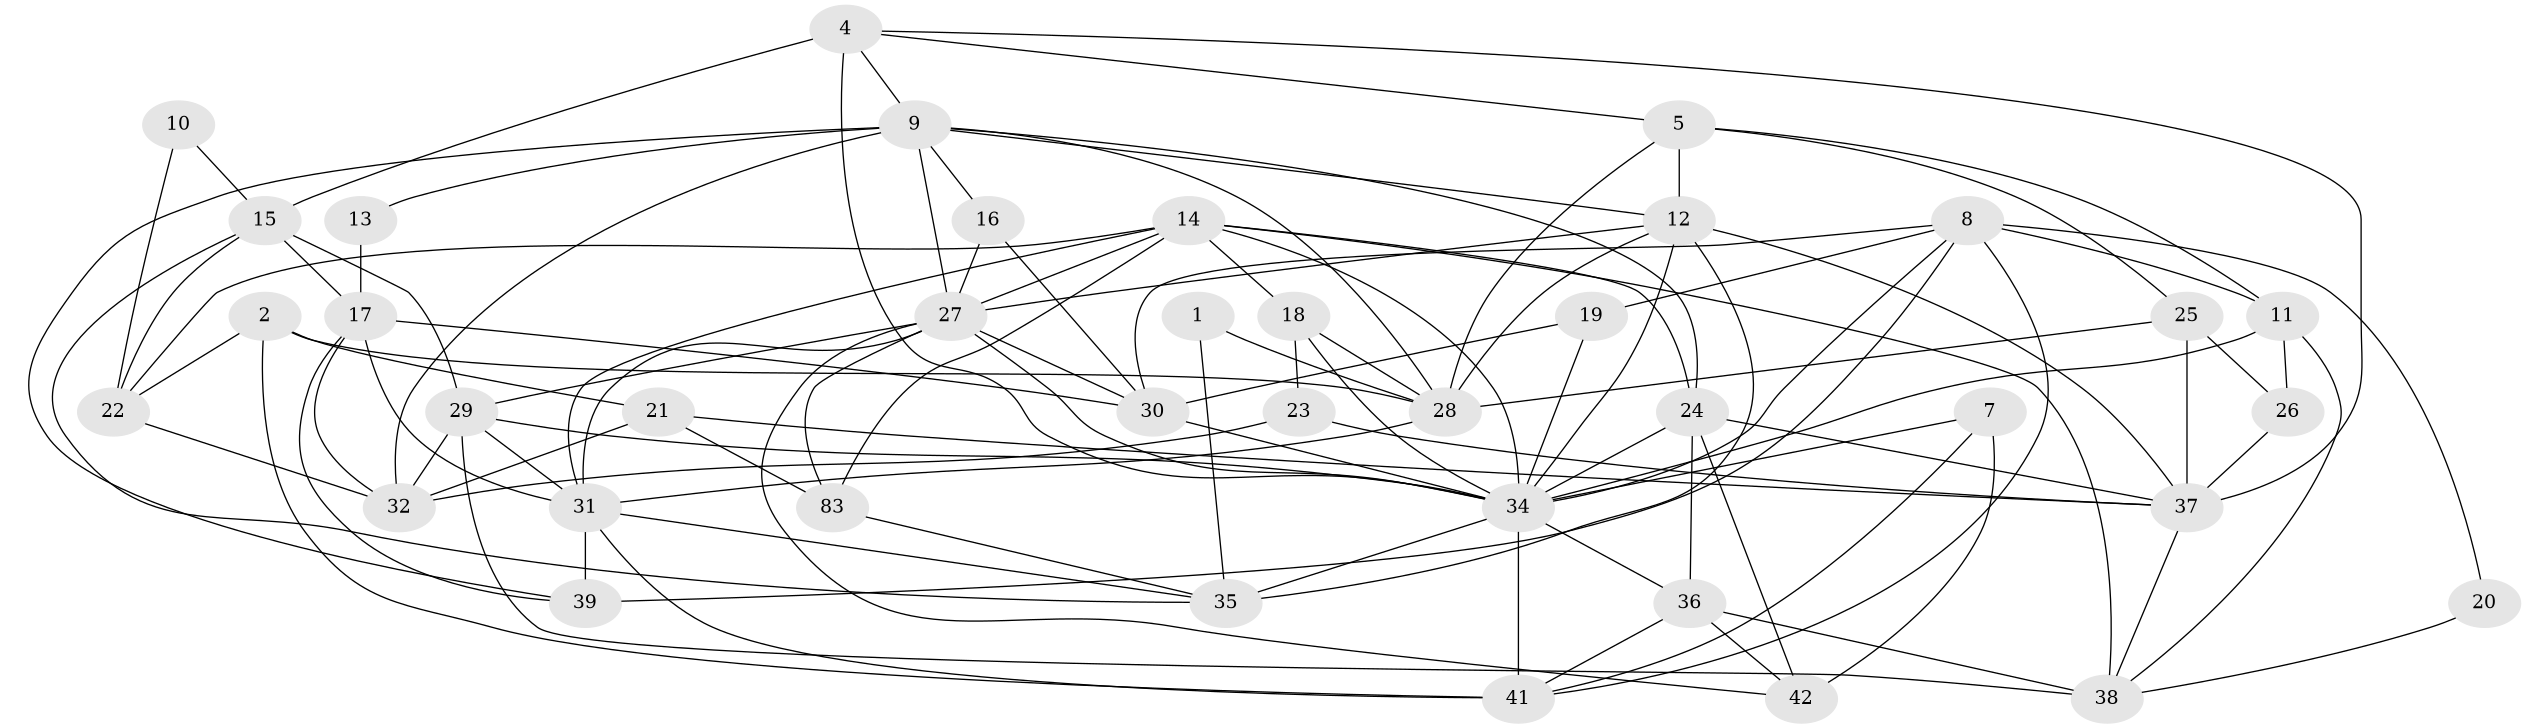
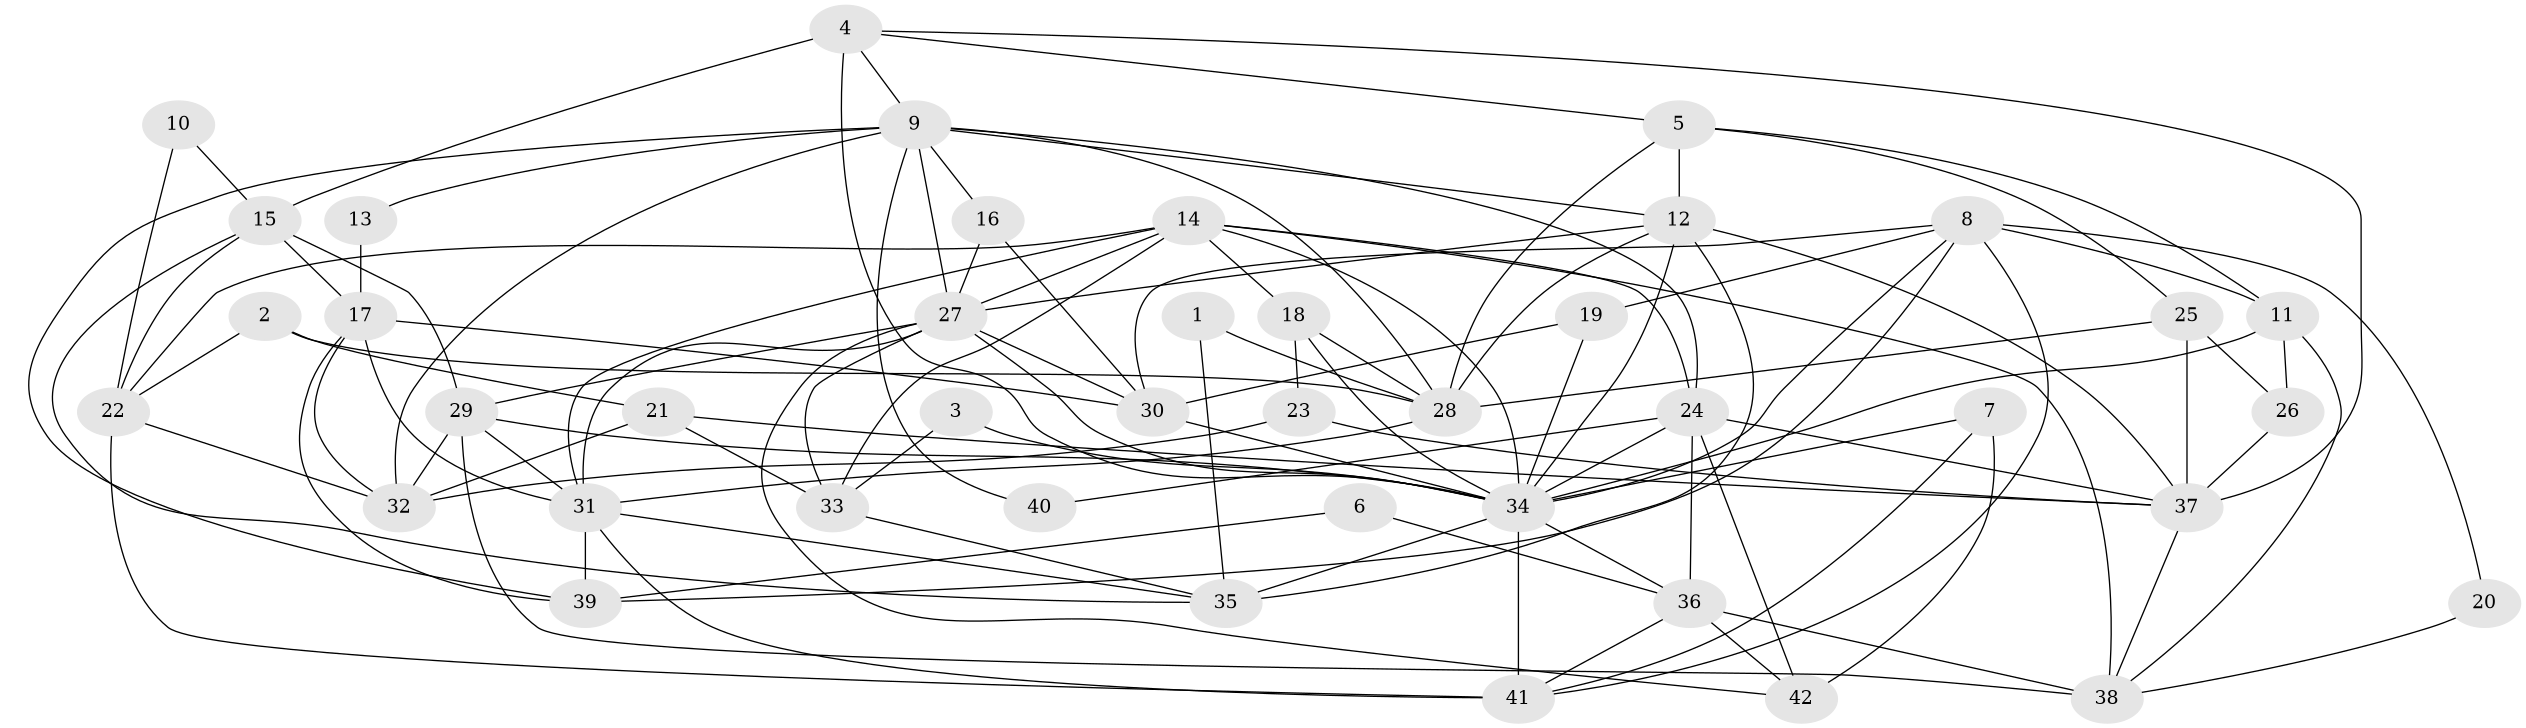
none -> (956, 412)
(833, 508) -> (833, 508)
none -> (1040, 508)
none -> (1360, 508)
(778, 666) -> (721, 675)
